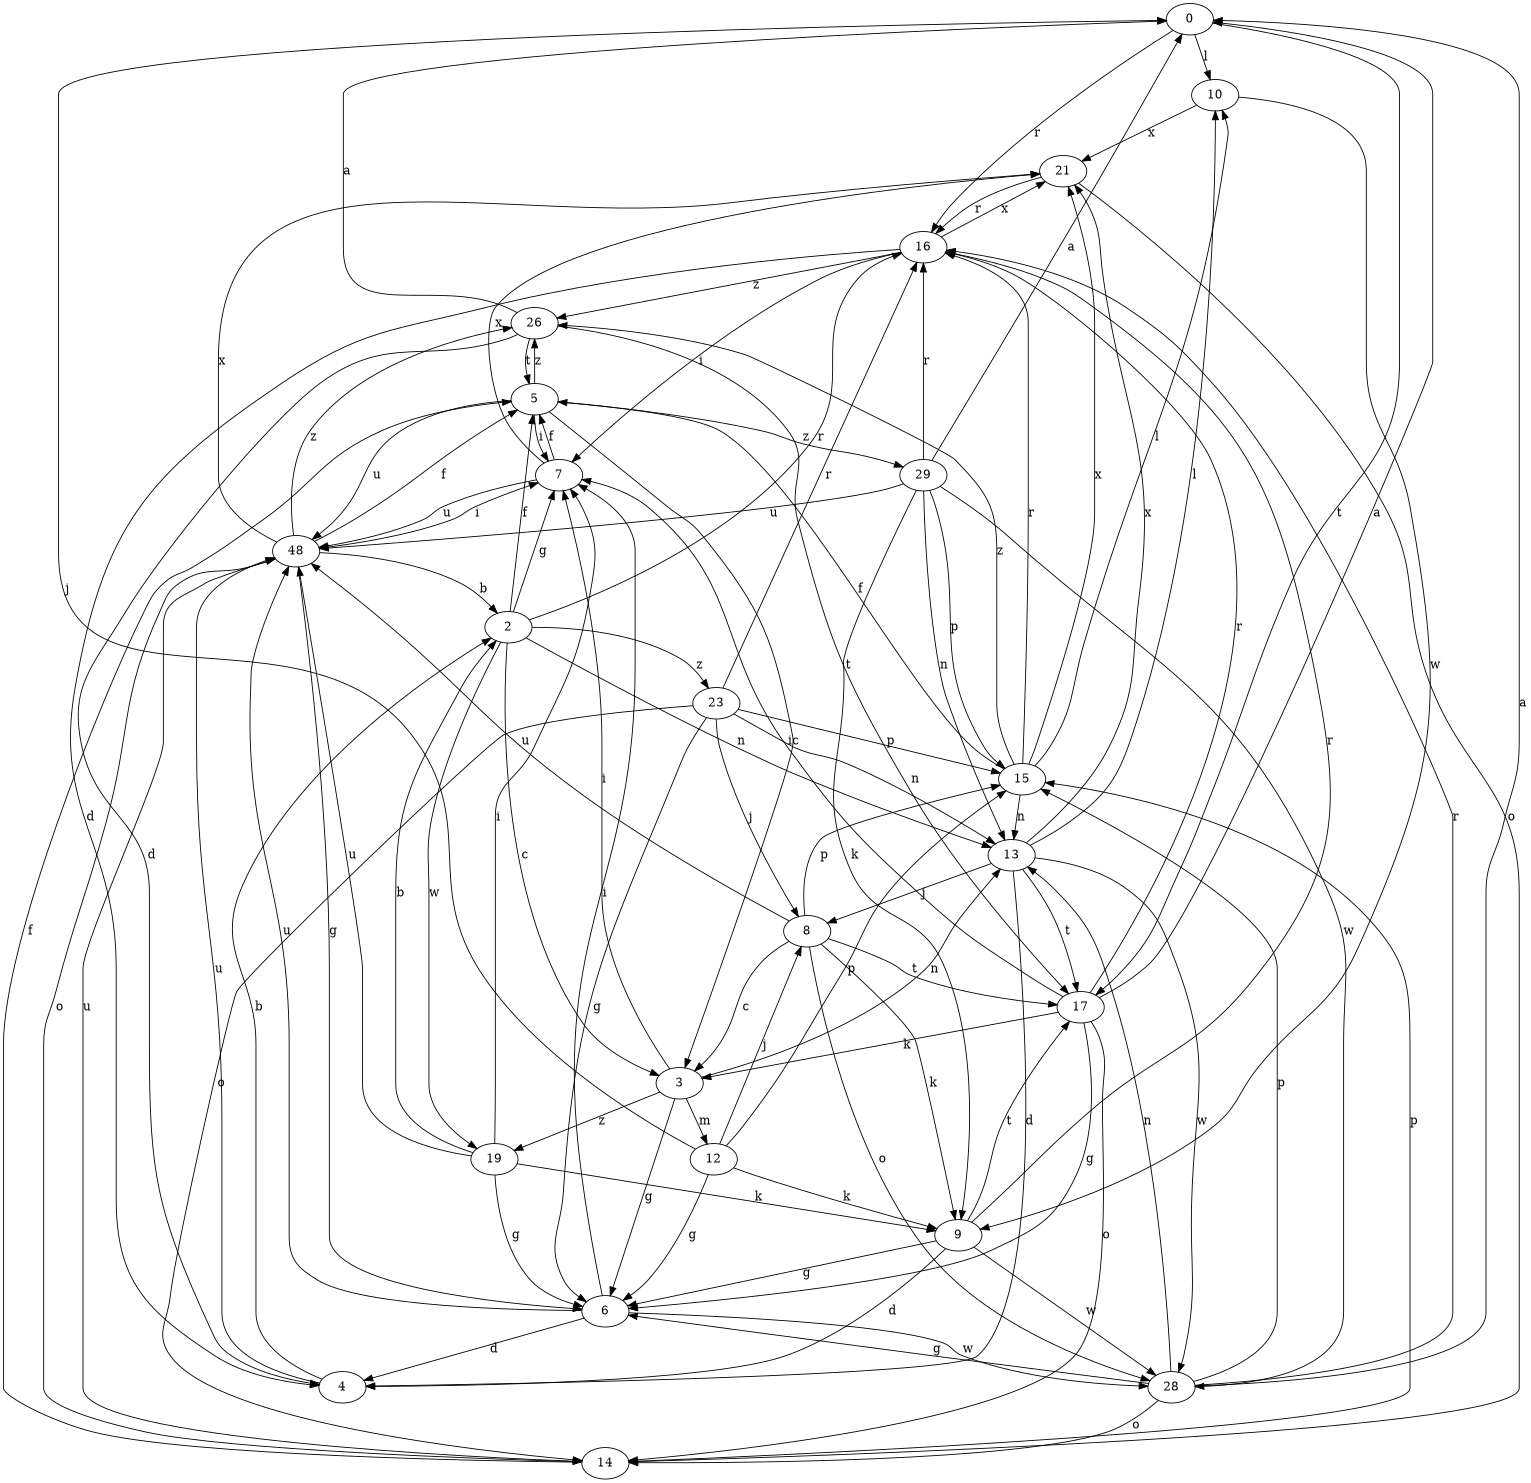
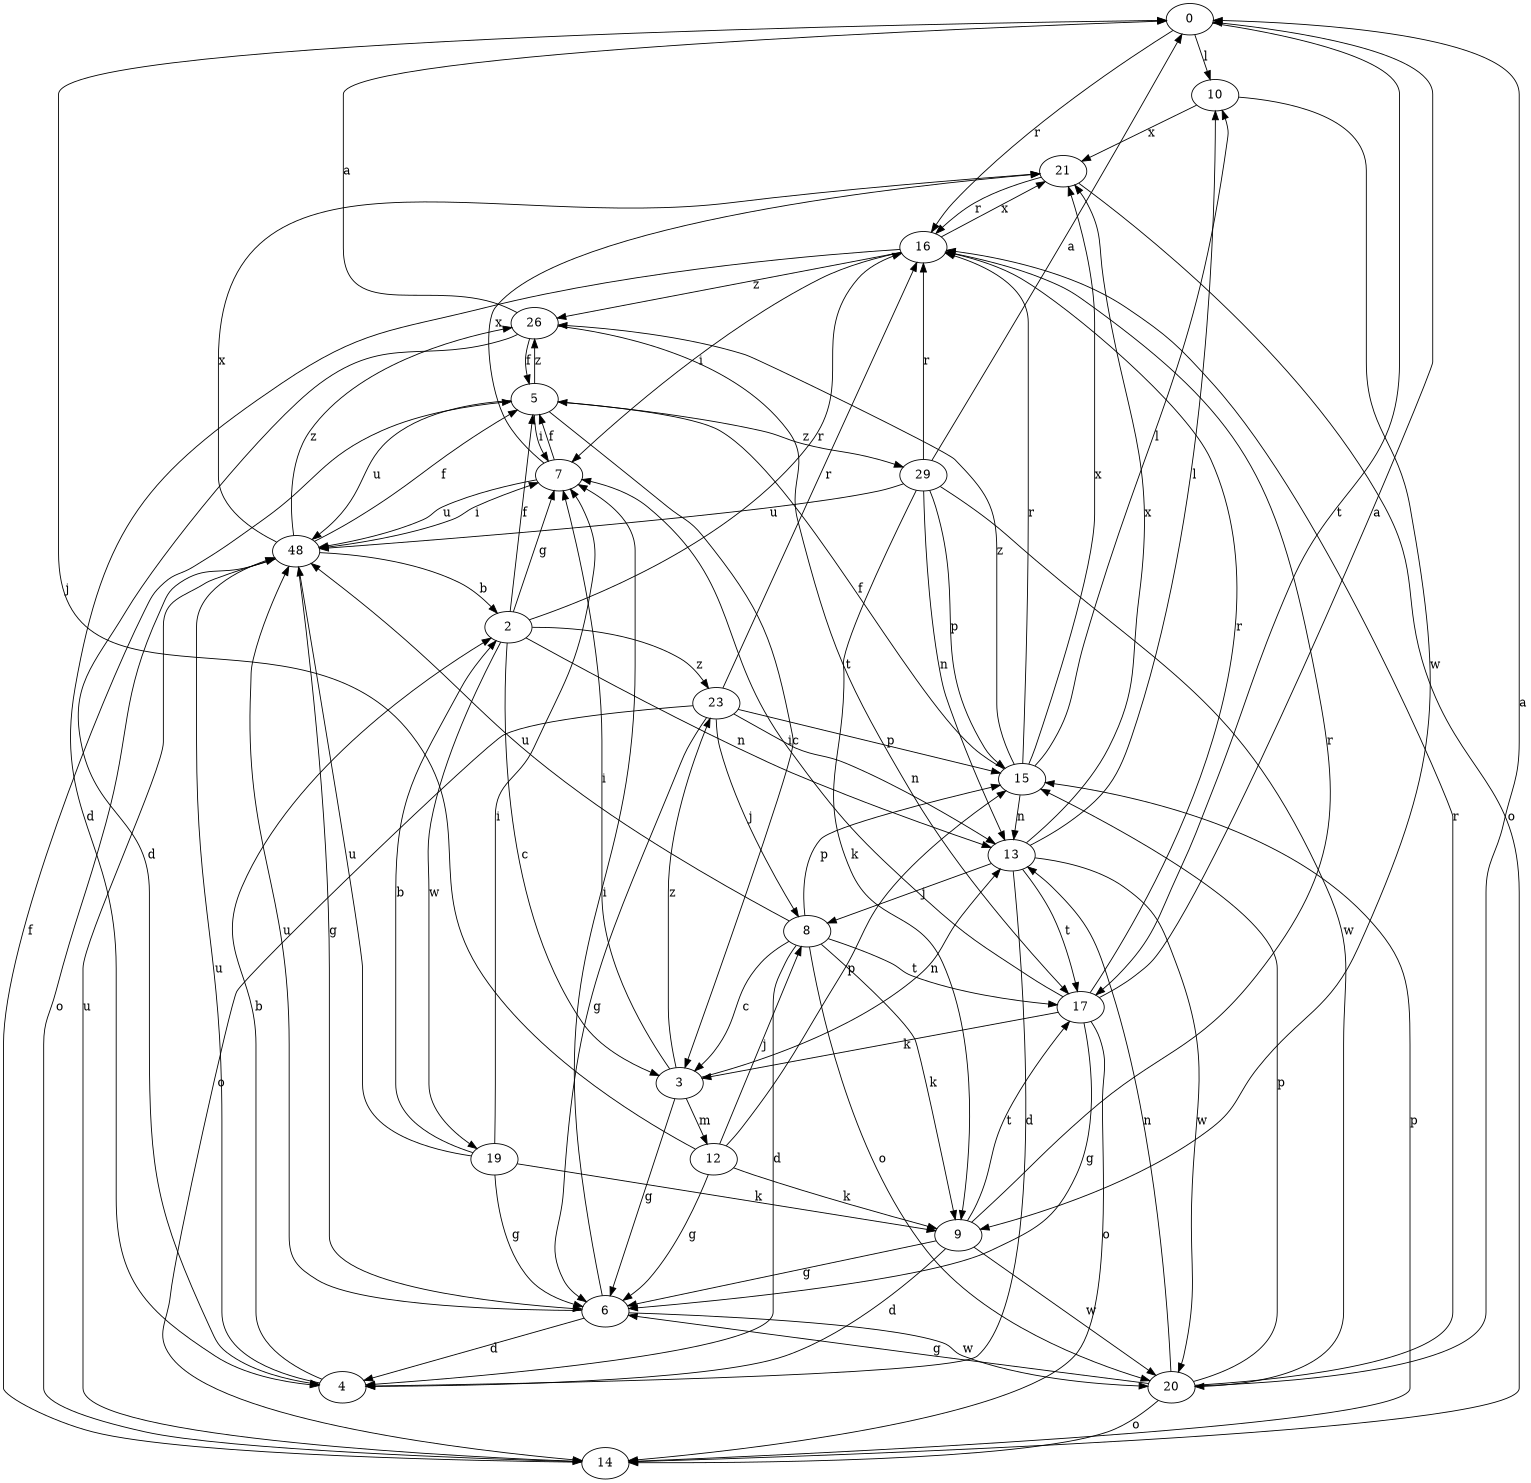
(529, 361) -> (529, 361)
(591, 1120) -> (668, 895)
none -> (760, 1326)
(1172, 1387) -> (1172, 1387)
